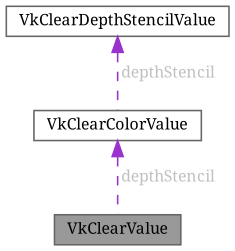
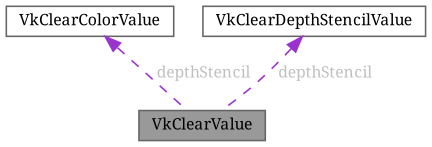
(118, 81) -> (258, 81)
